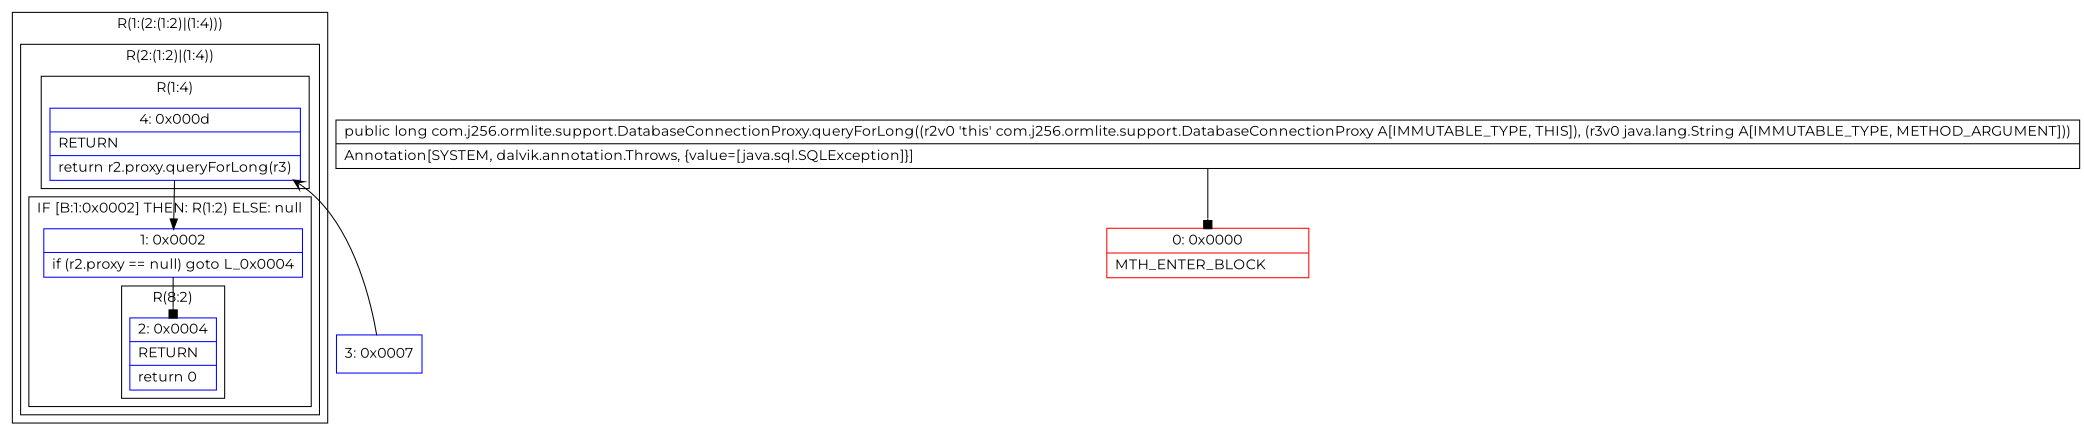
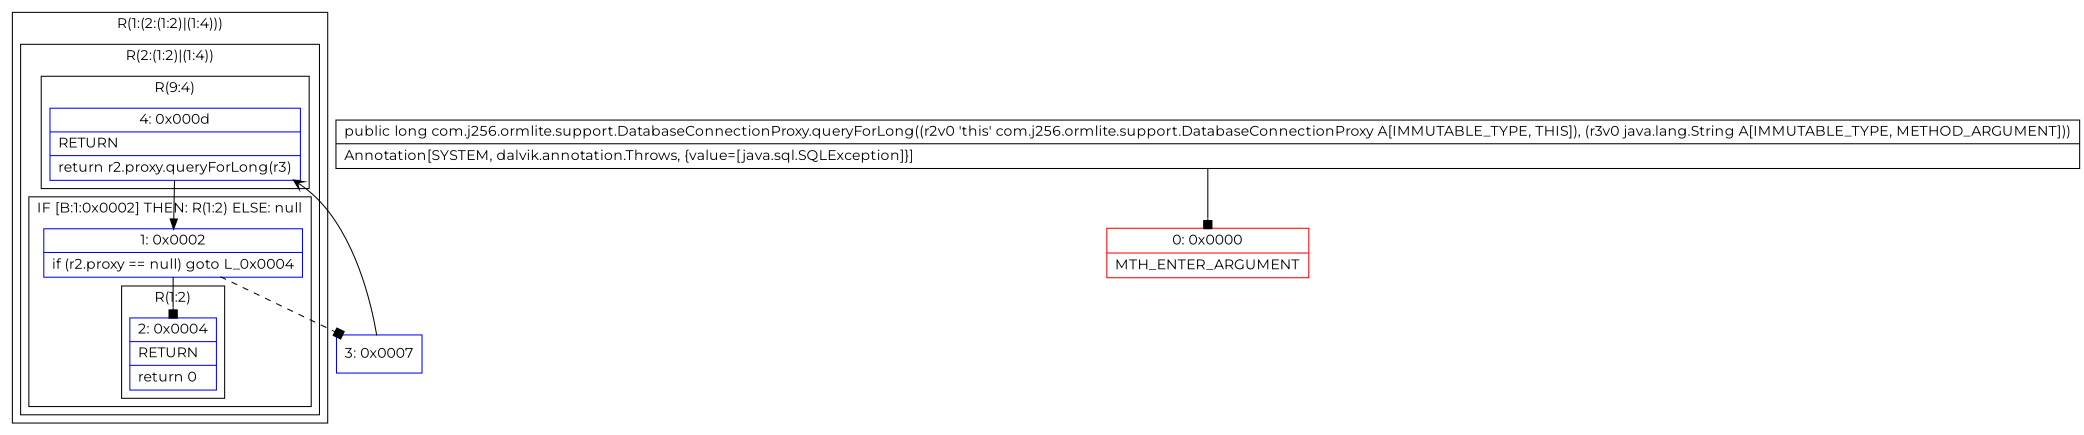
(175, 88) -> (175, 88)
(1191, 265) -> (1208, 265)
(173, 298) -> (173, 298)
none -> (277, 304)
